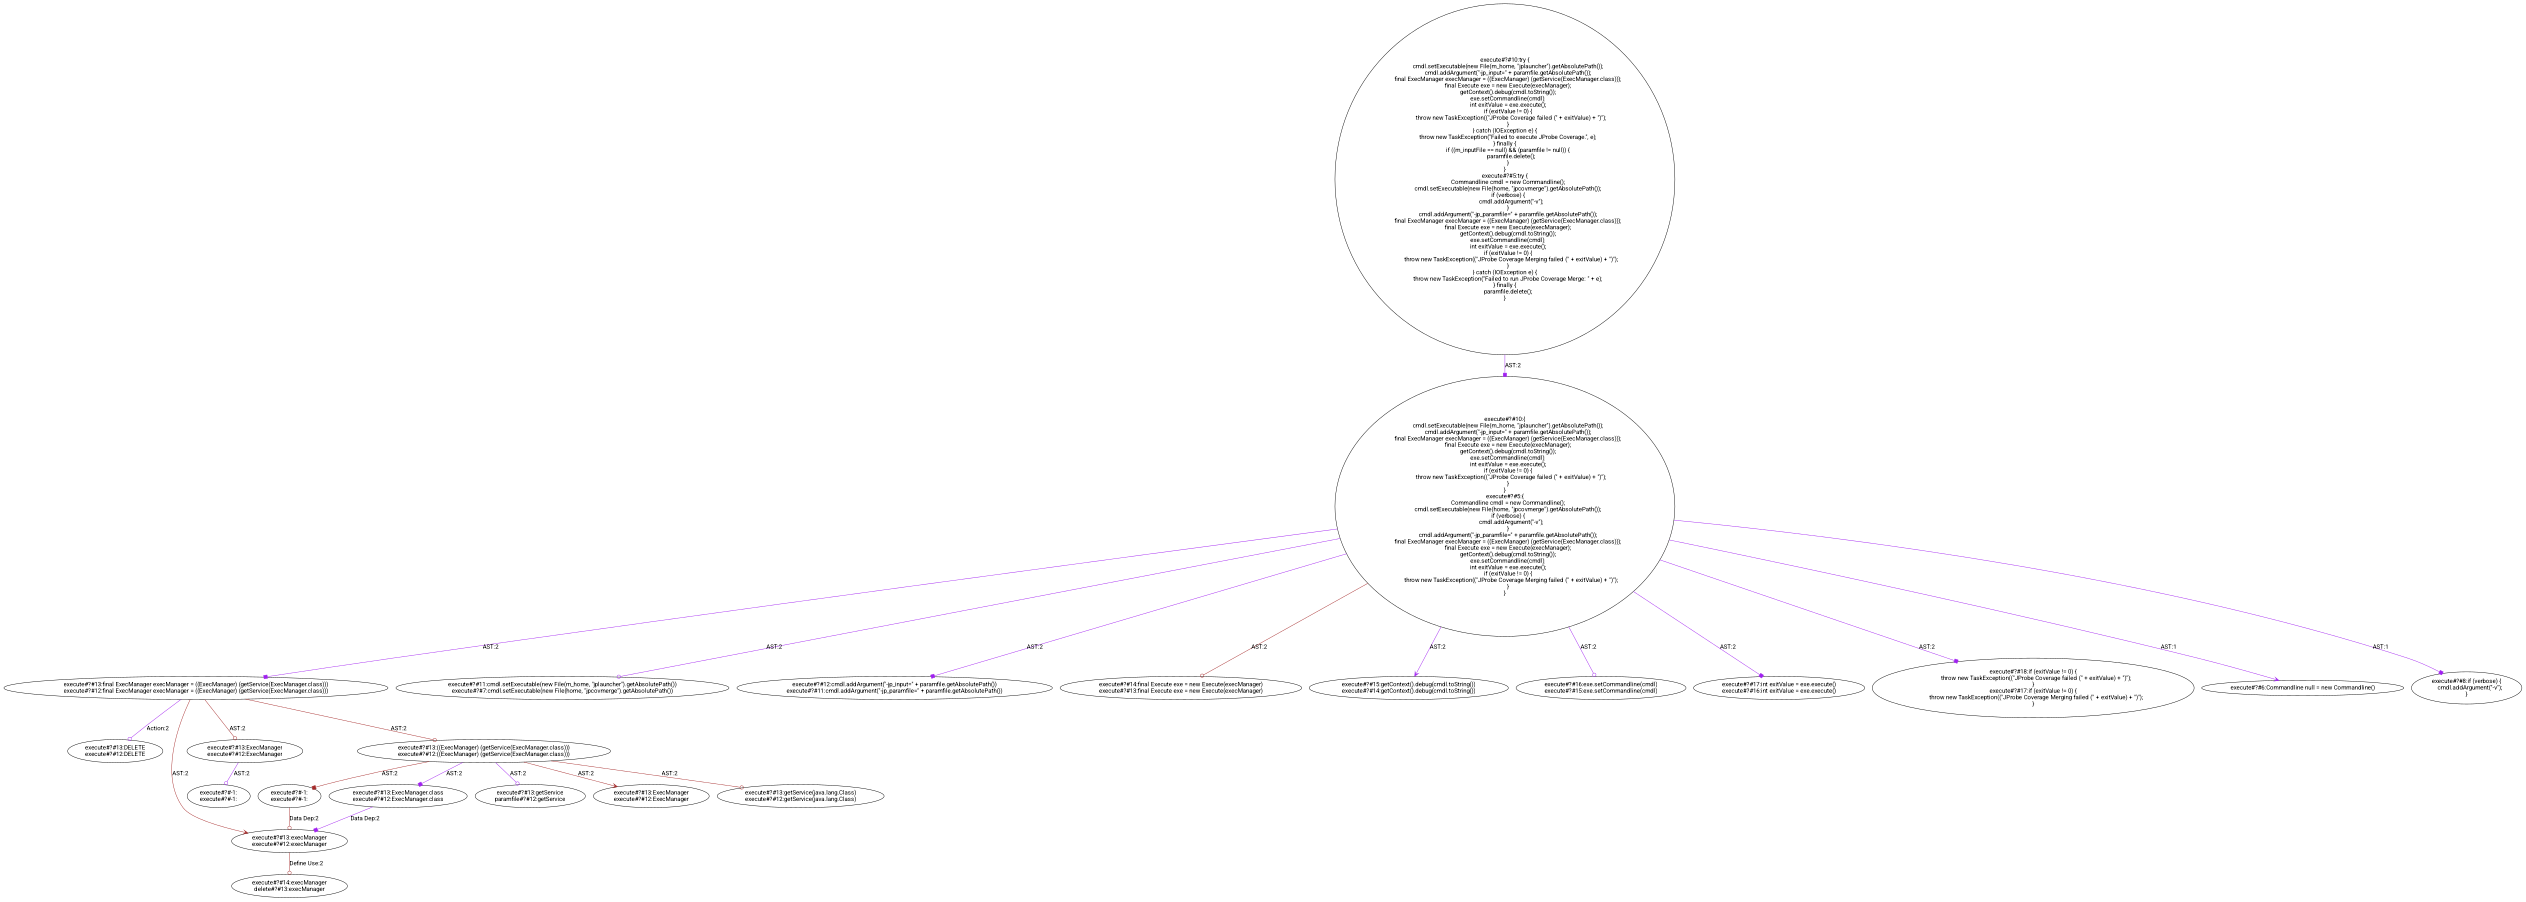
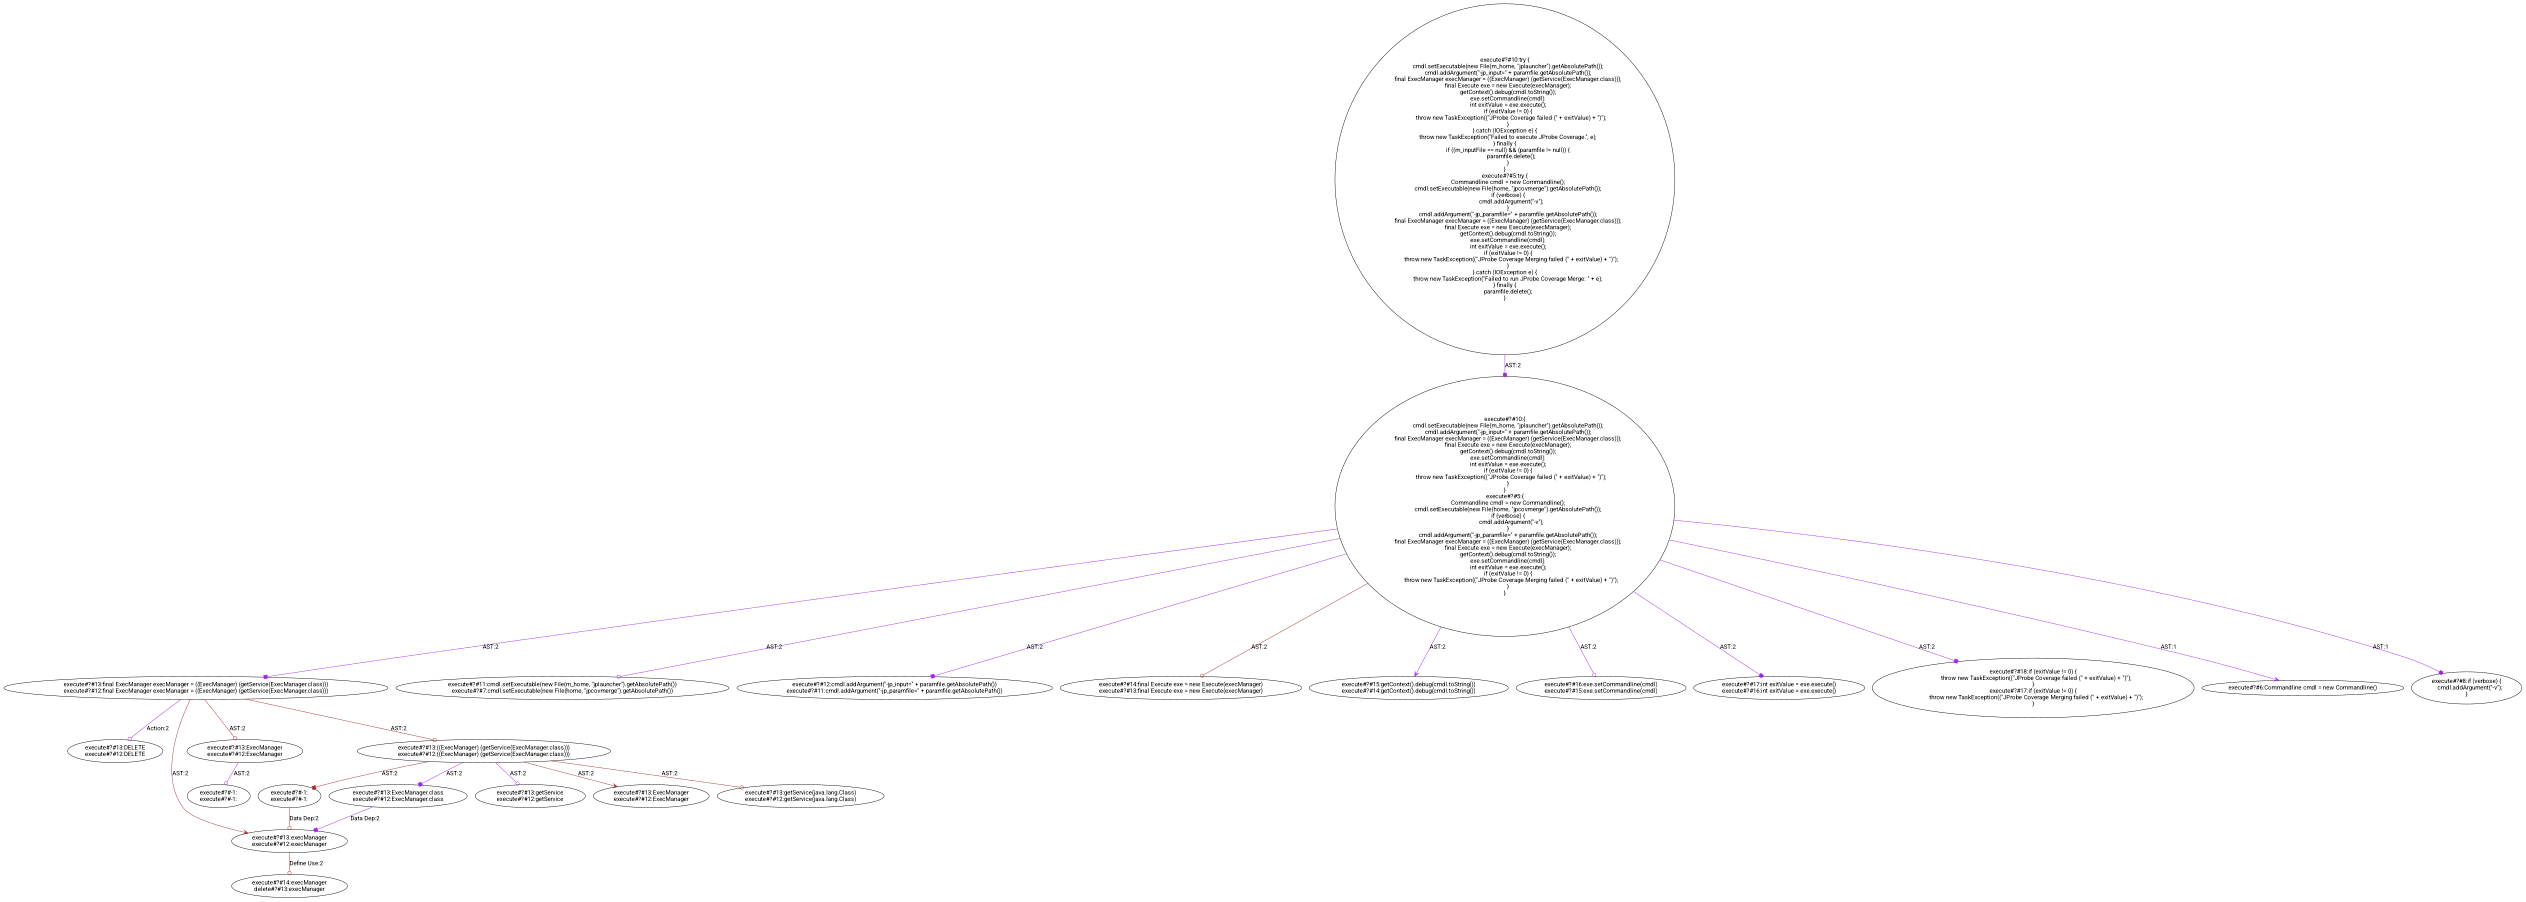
(2303, 688) -> (2303, 688)
(530, 796) -> (530, 796)
